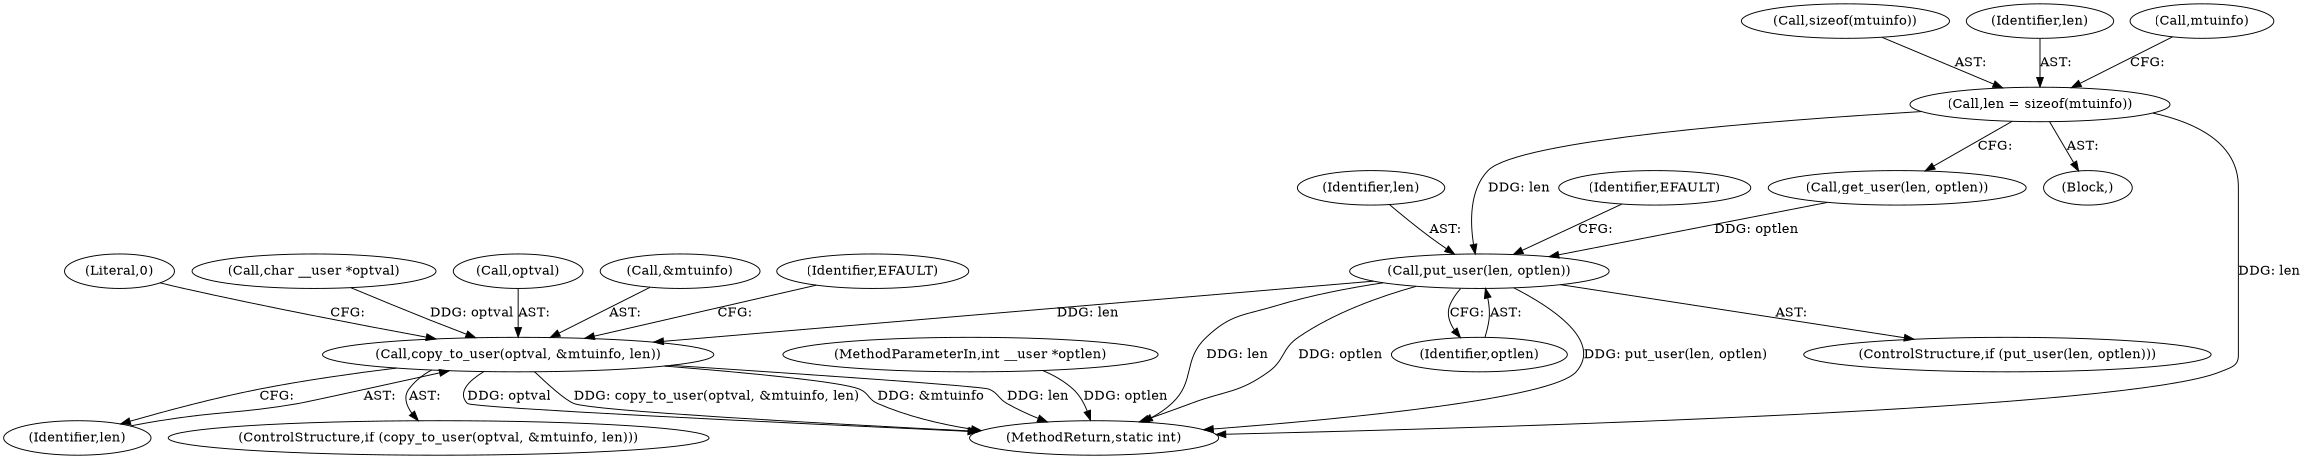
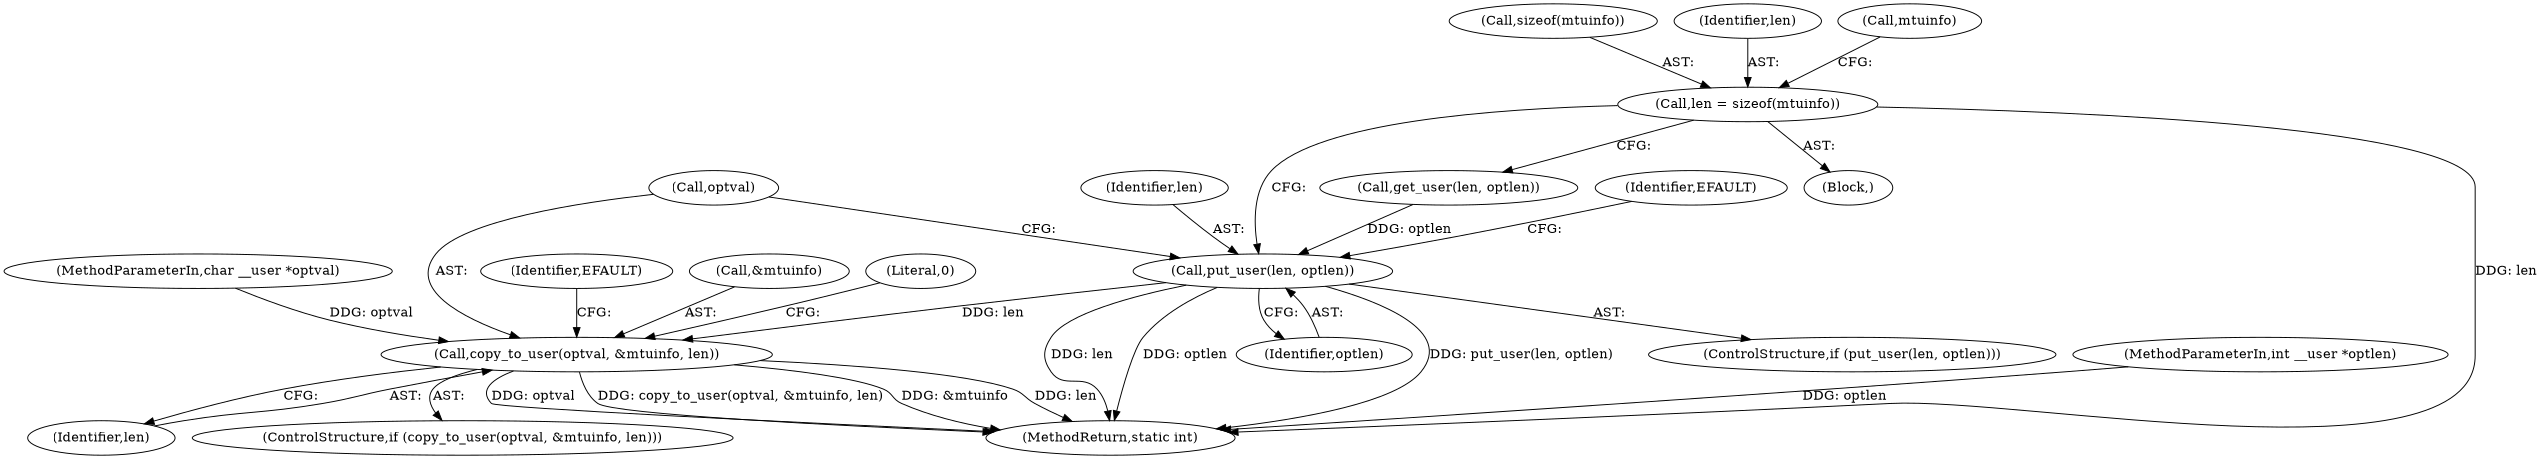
(1519, 188) -> (1291, 188)
none -> (970, 227)
(314, 271) -> (198, 271)
